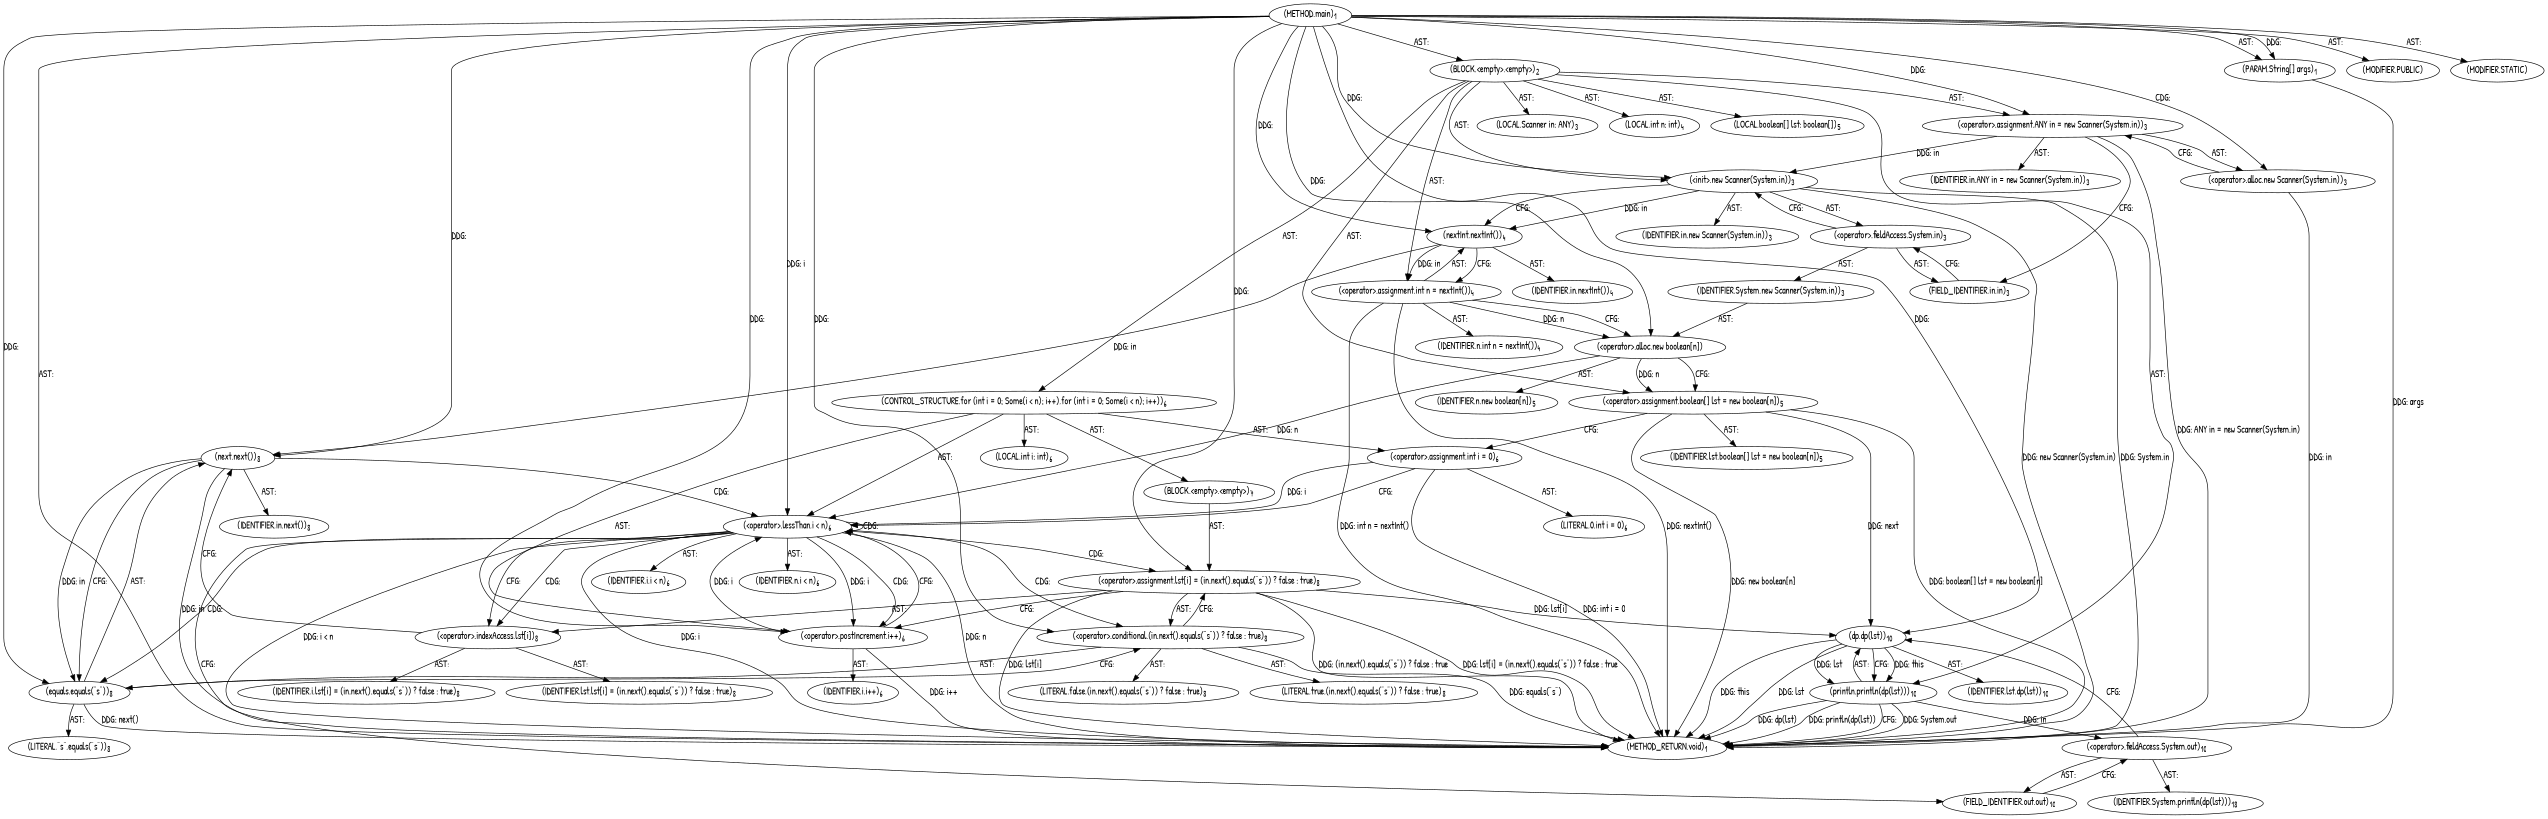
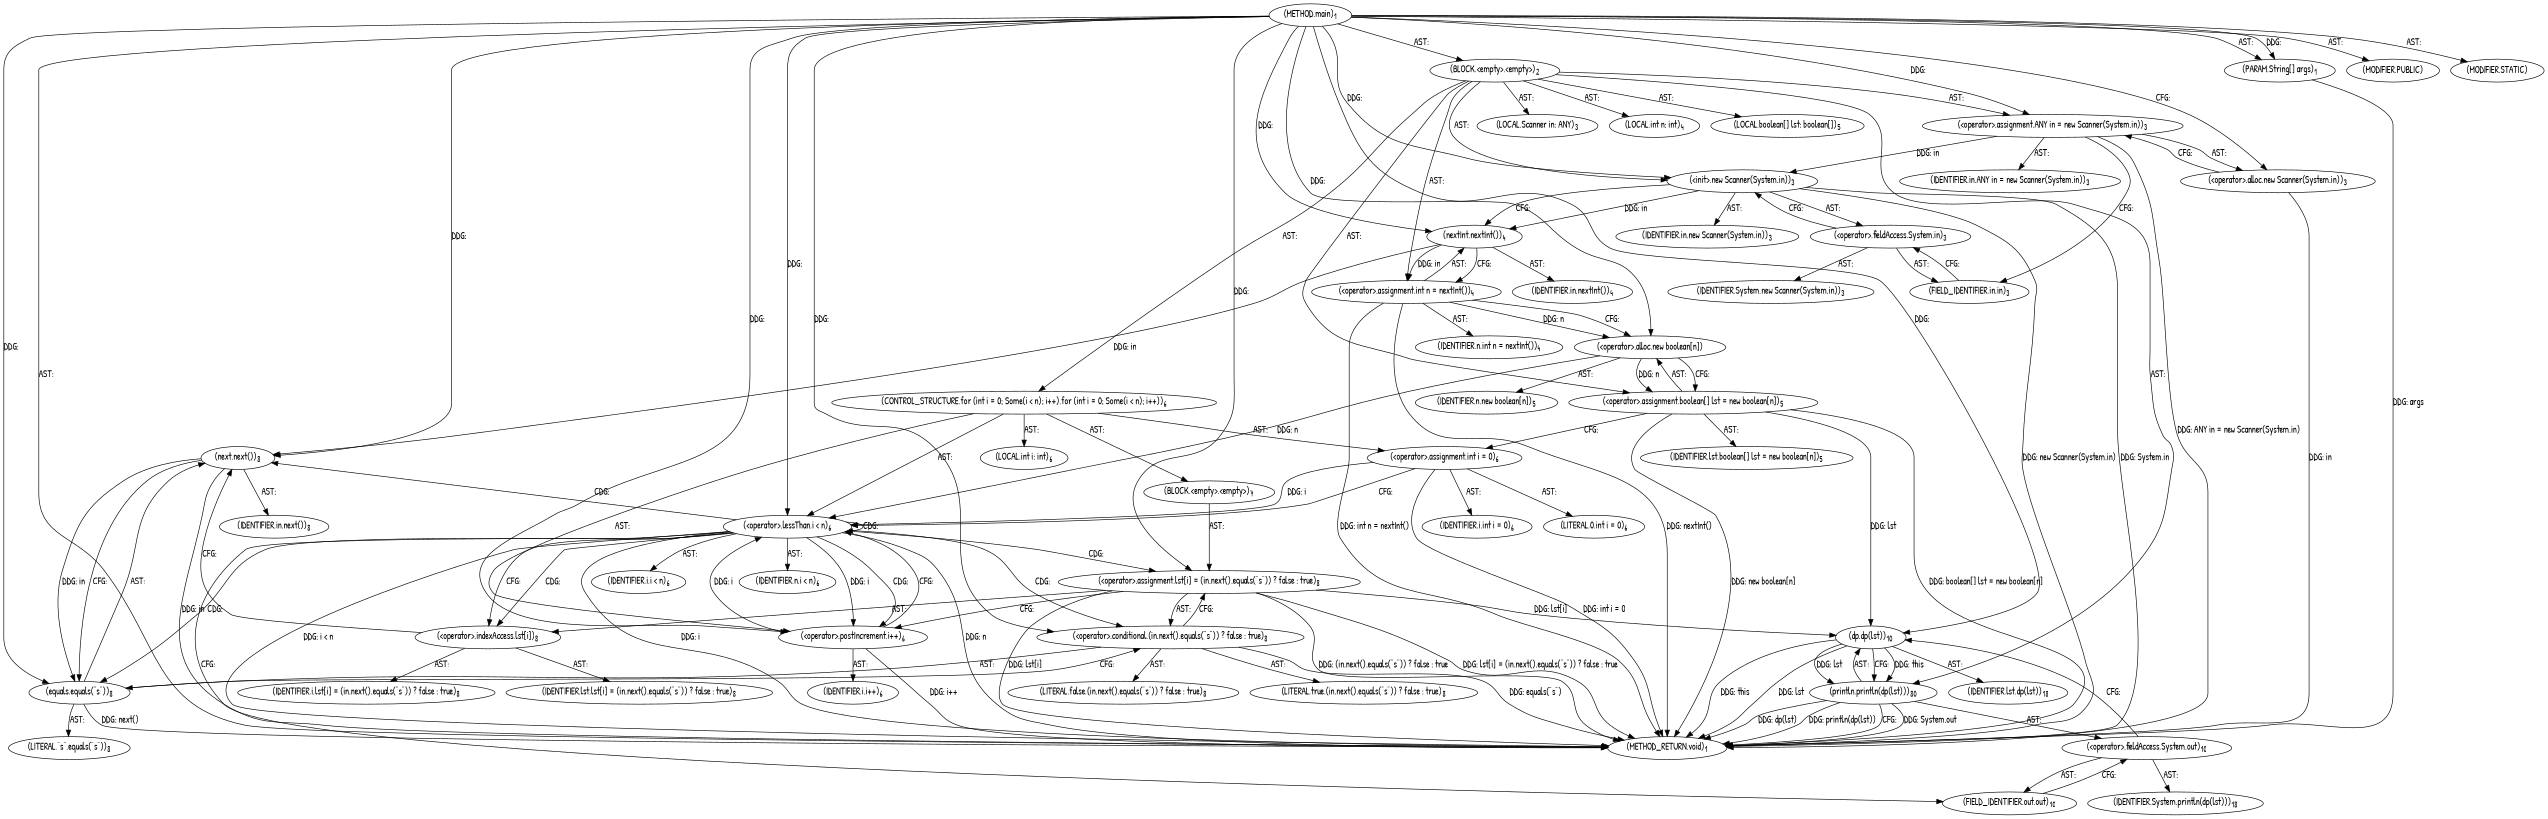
(2164, 98) -> (2164, 98)
(796, 264) -> (796, 264)
(1713, 318) -> (1671, 378)
(516, 469) -> (507, 492)
none -> (1477, 527)
(1884, 527) -> (1884, 527)
(1914, 692) -> (1914, 692)
(2046, 692) -> (2046, 692)
(2035, 720) -> (2035, 720)
